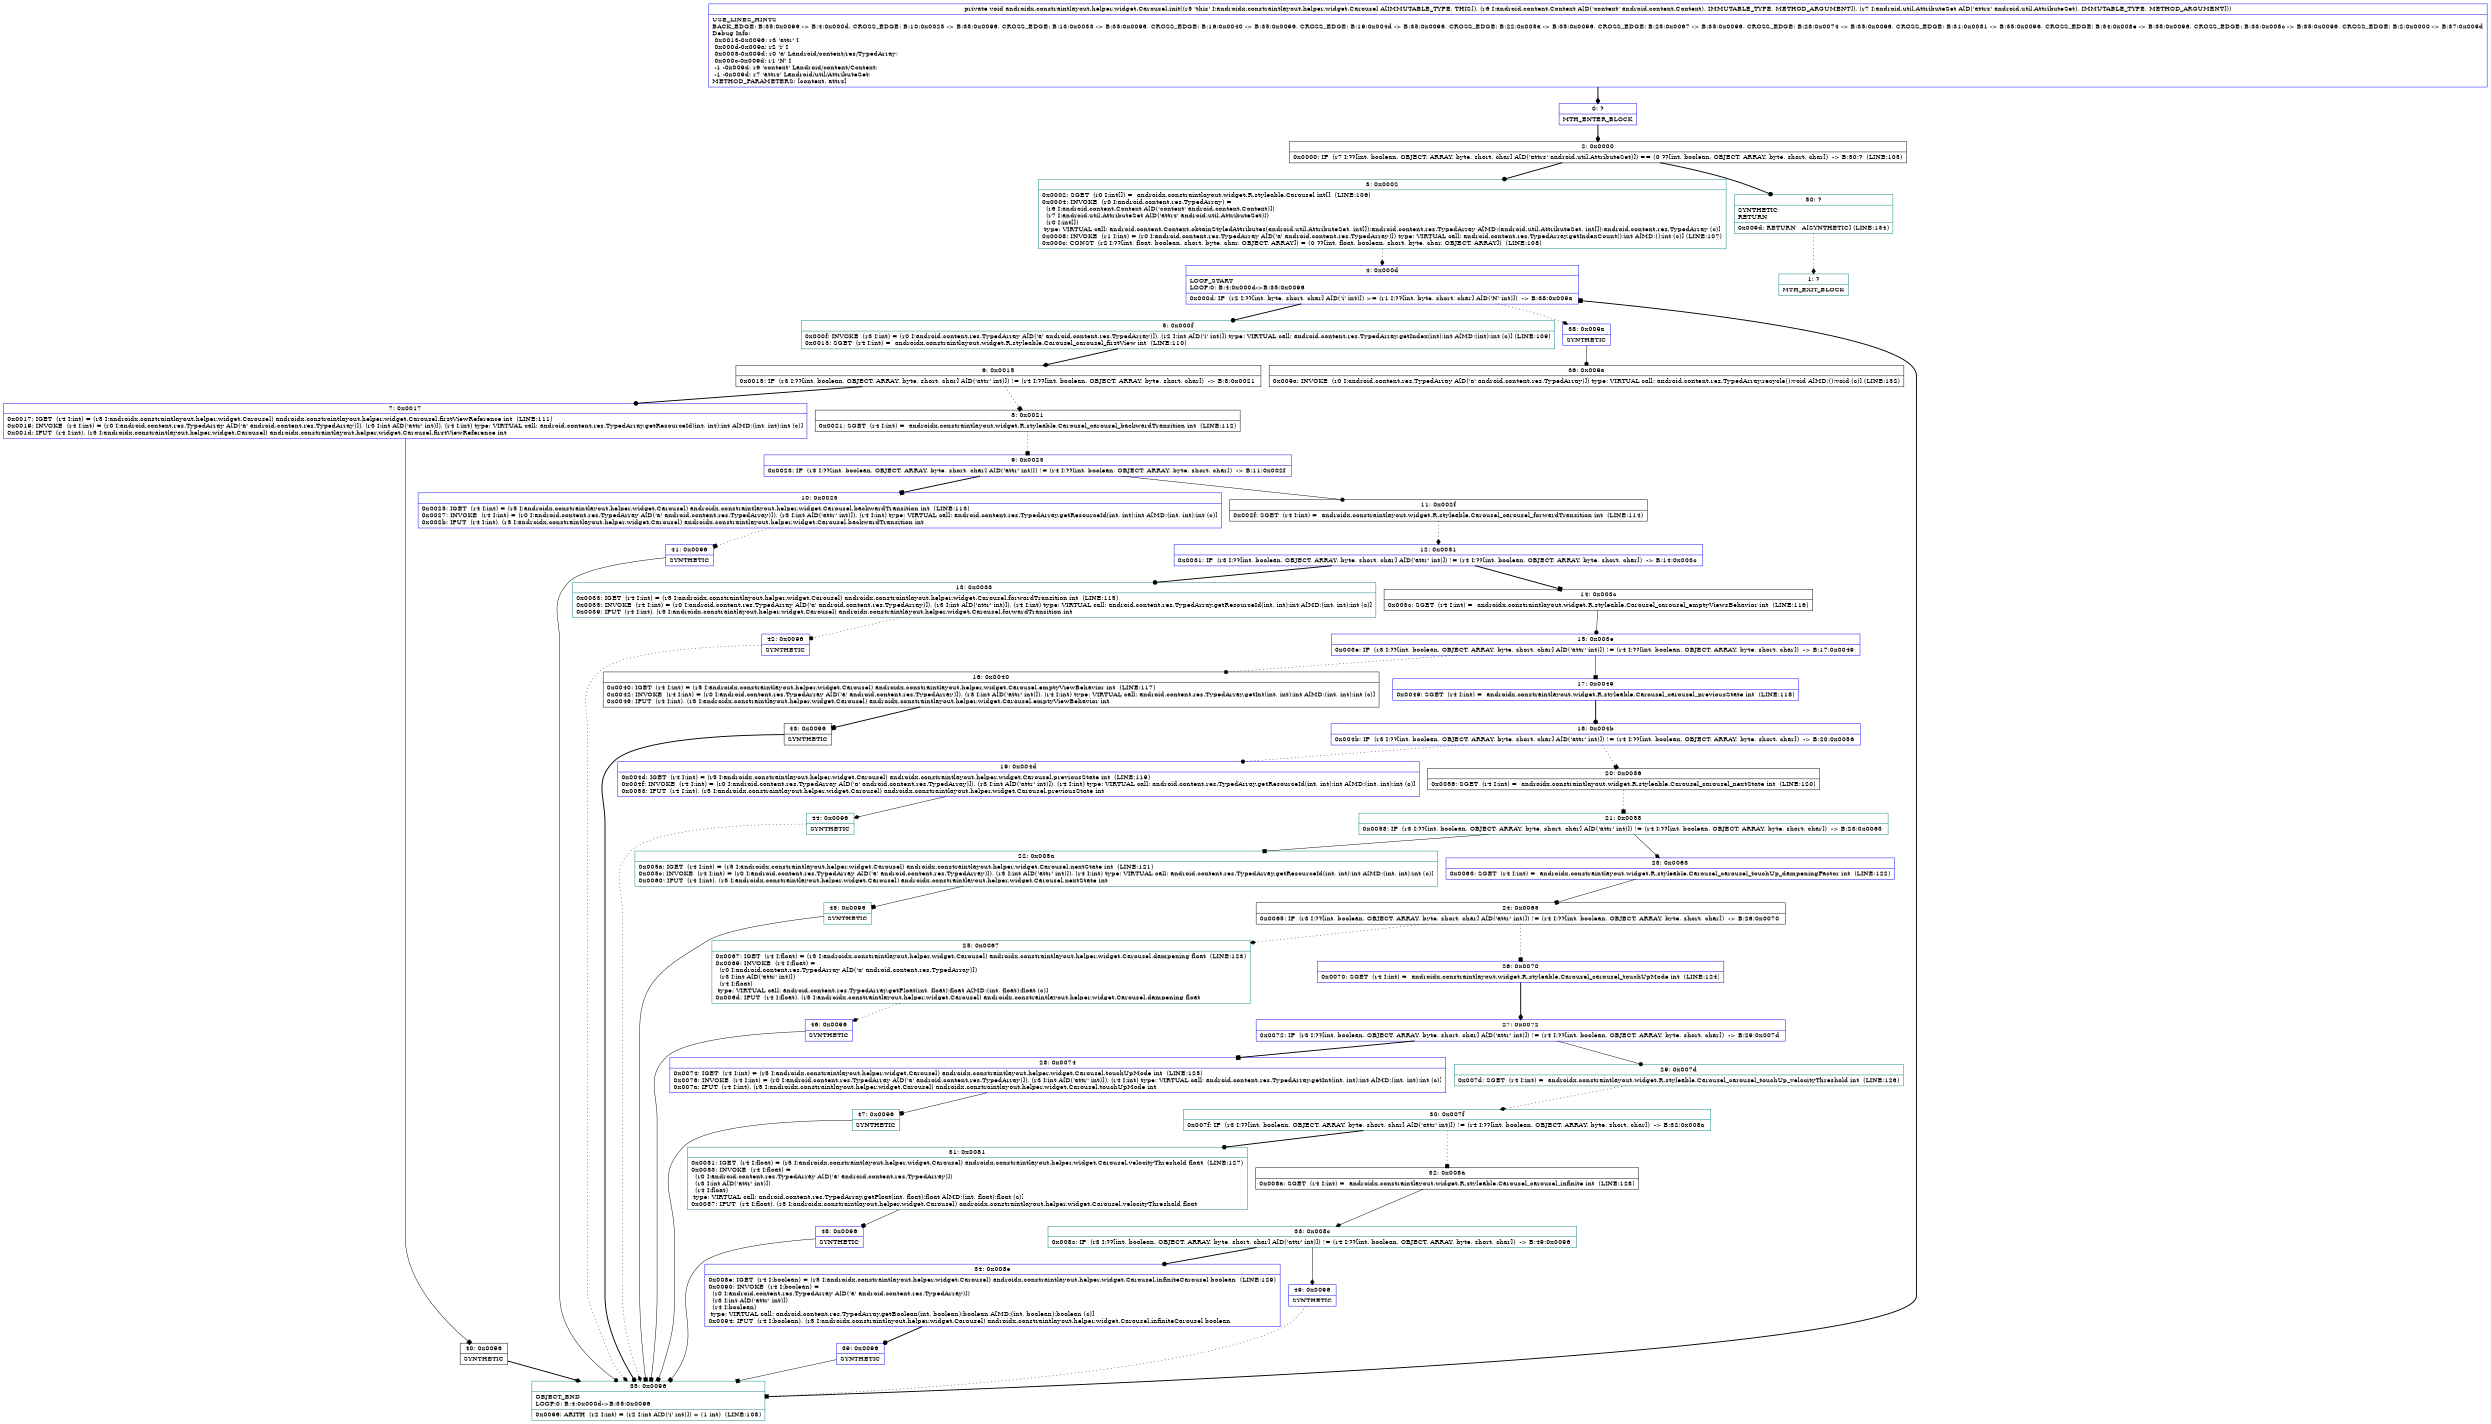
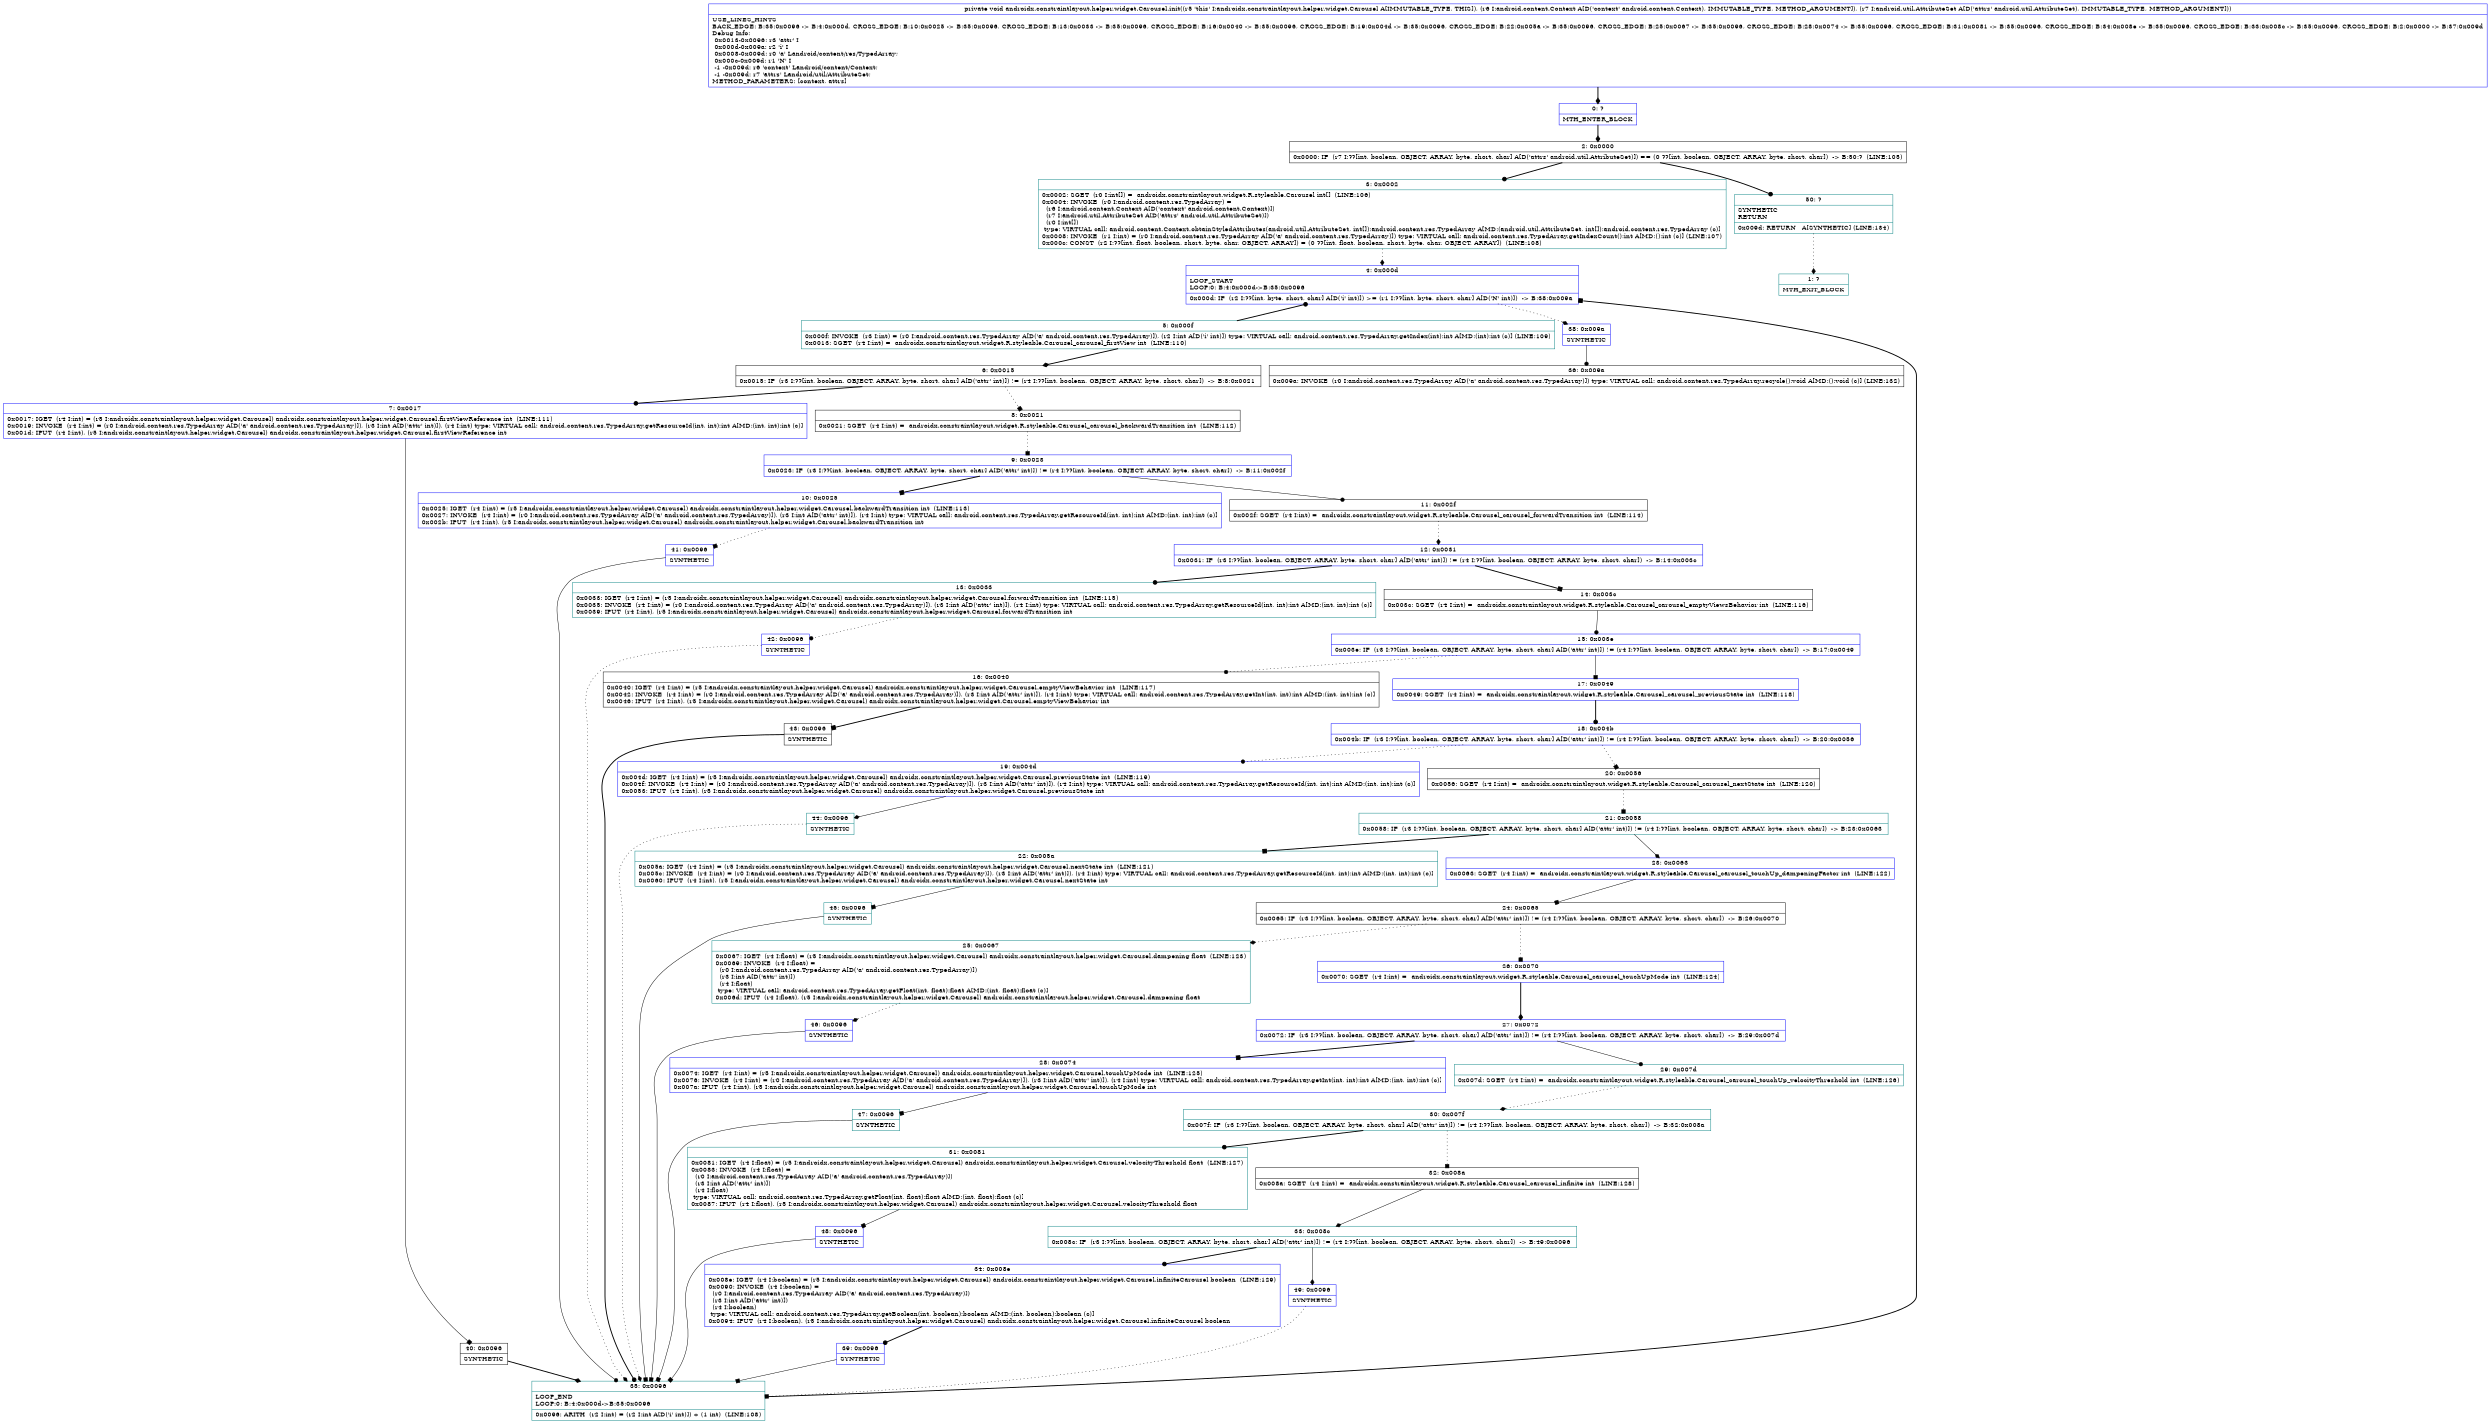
(1268, 312) -> (1270, 313)
(1378, 843) -> (1378, 843)
(558, 1397) -> (554, 1397)
